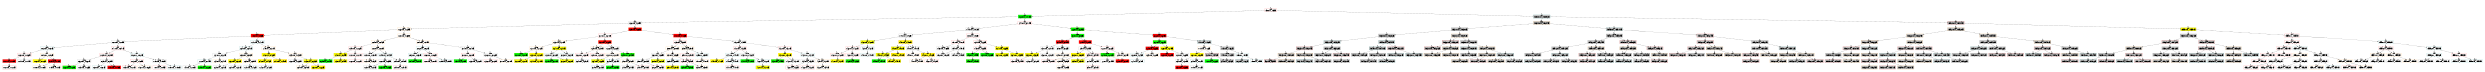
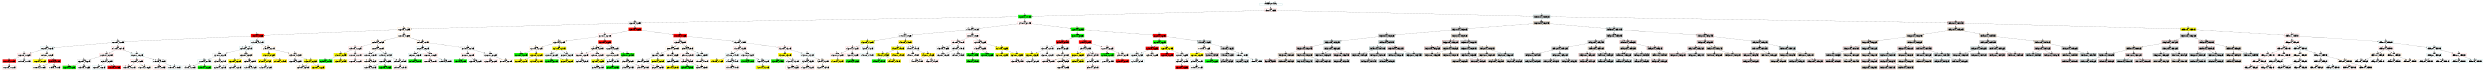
none -> (1271, 4)
